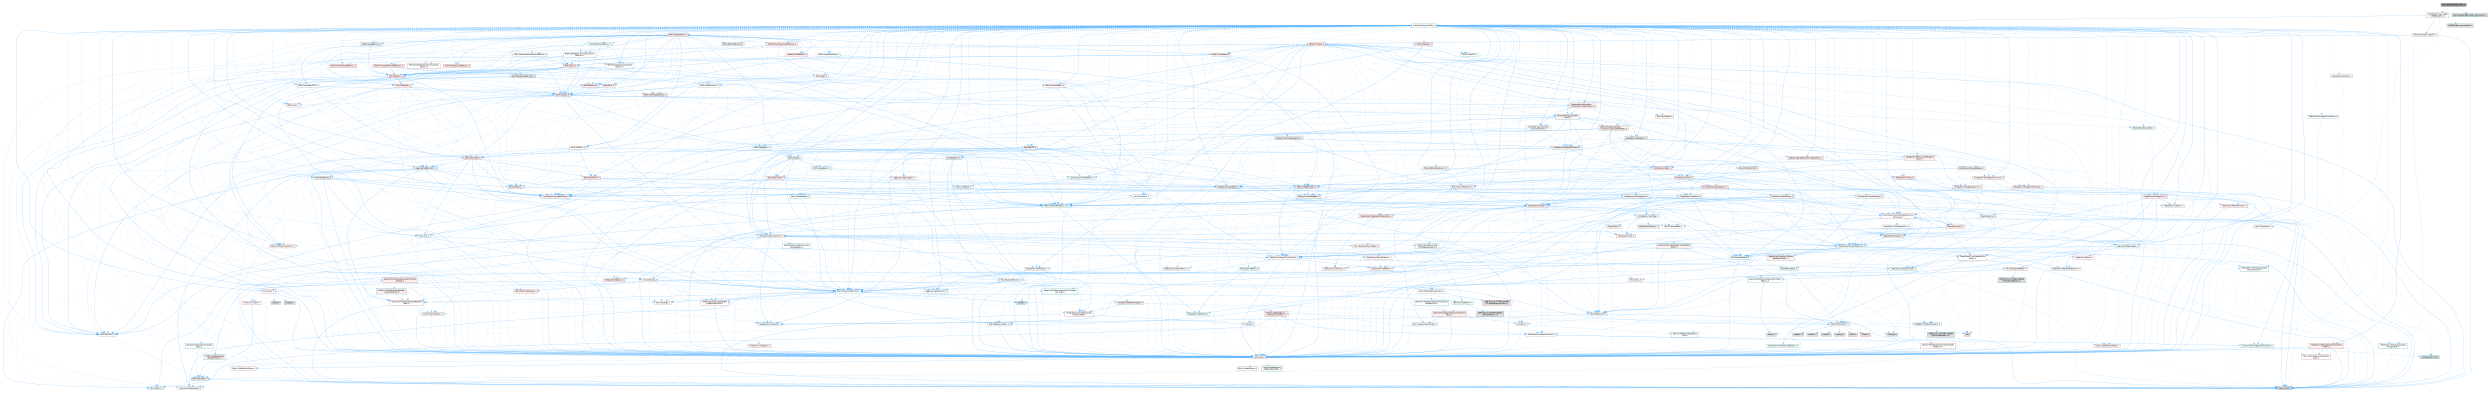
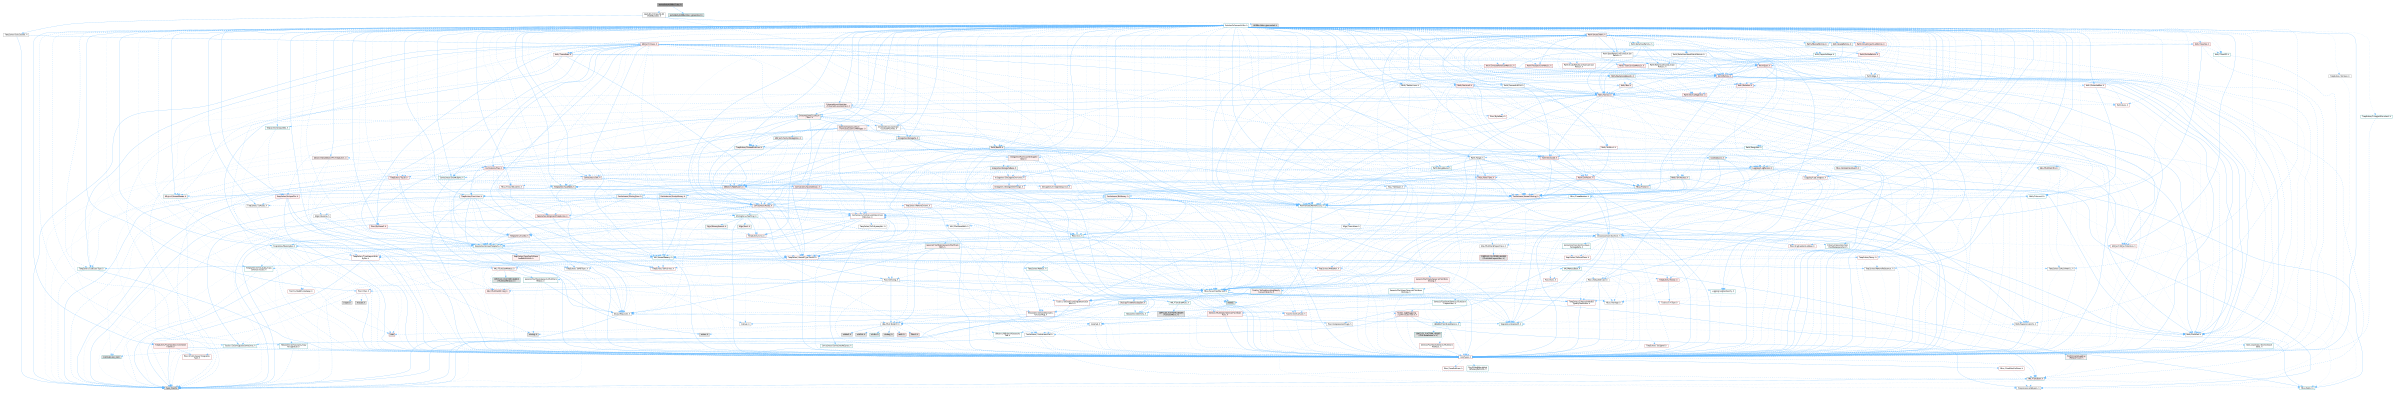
(944, 185) -> (1195, 236)
